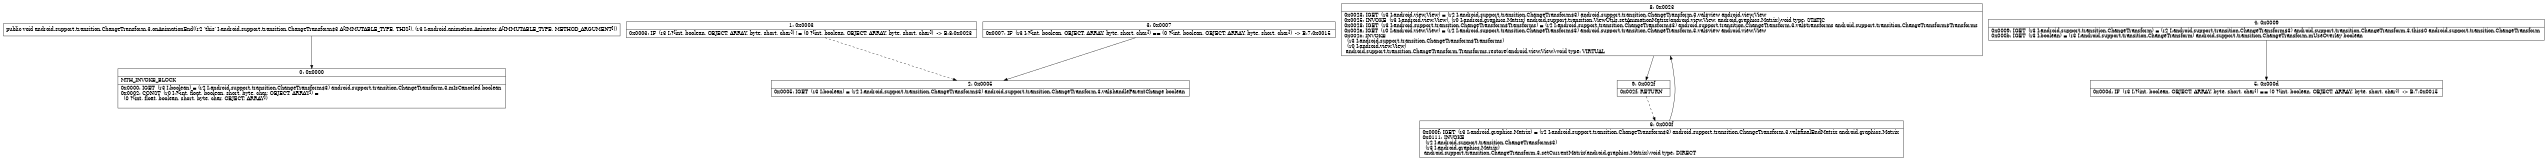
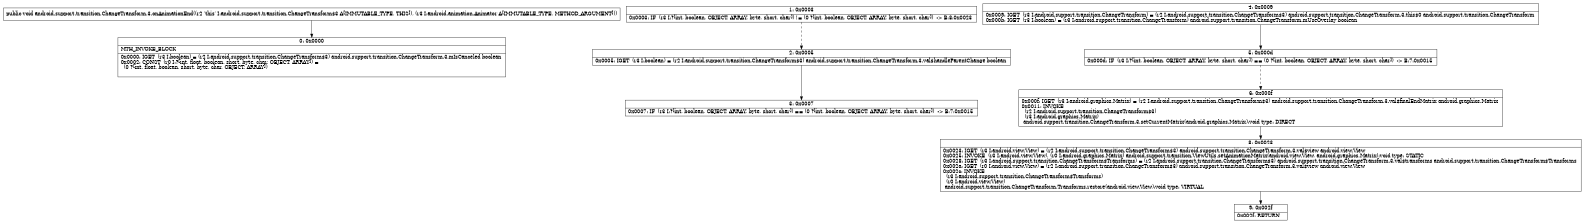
(1071, 59) -> (801, 81)
(1650, 107) -> (1261, 76)
(1445, 138) -> (1044, 107)
